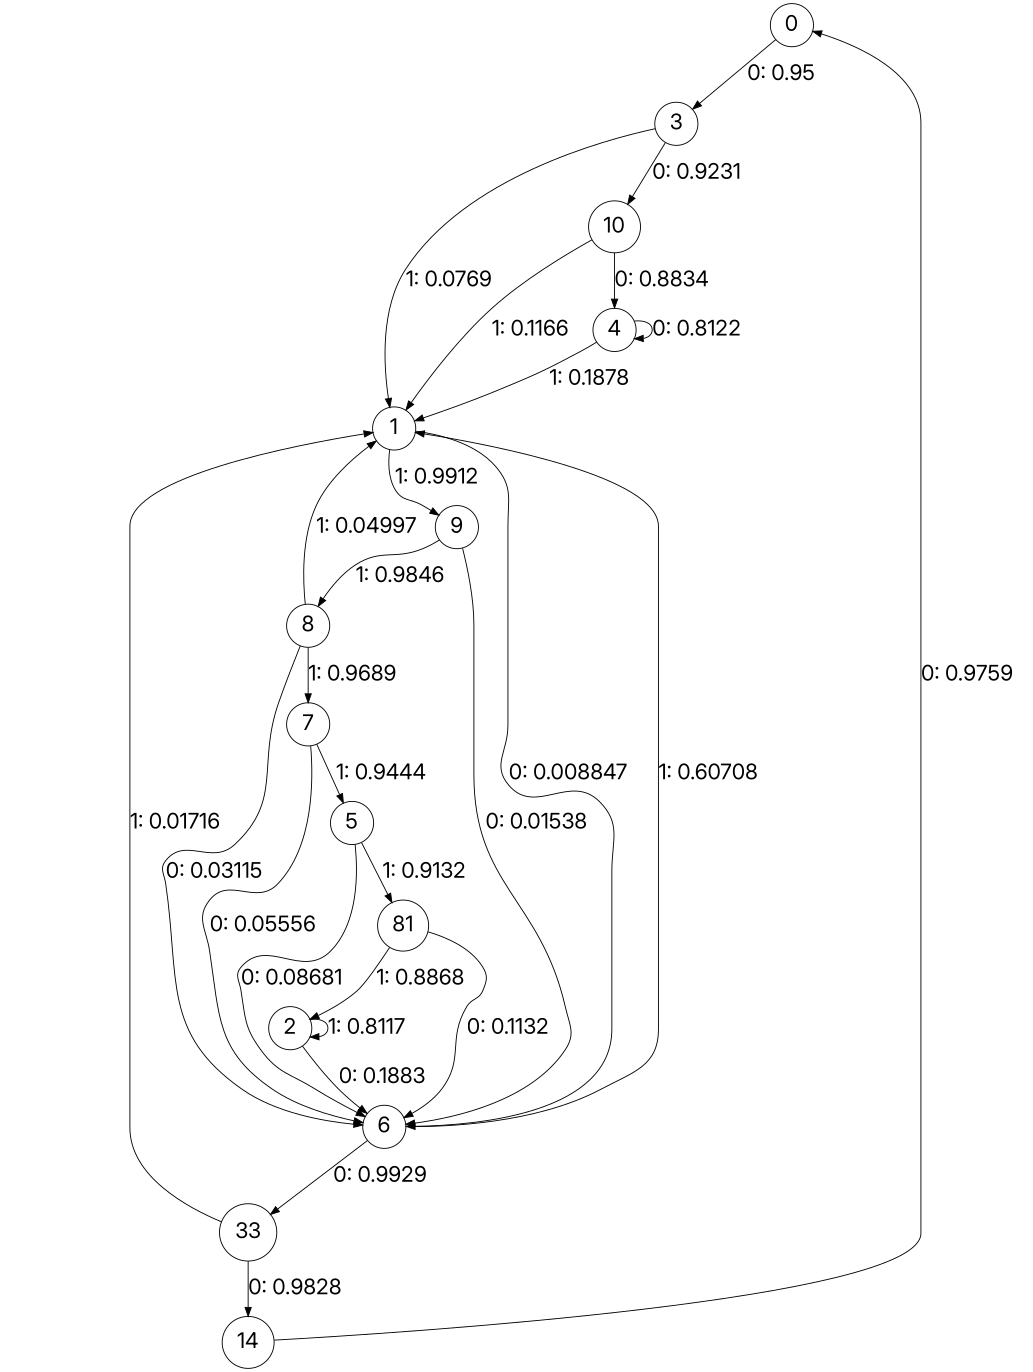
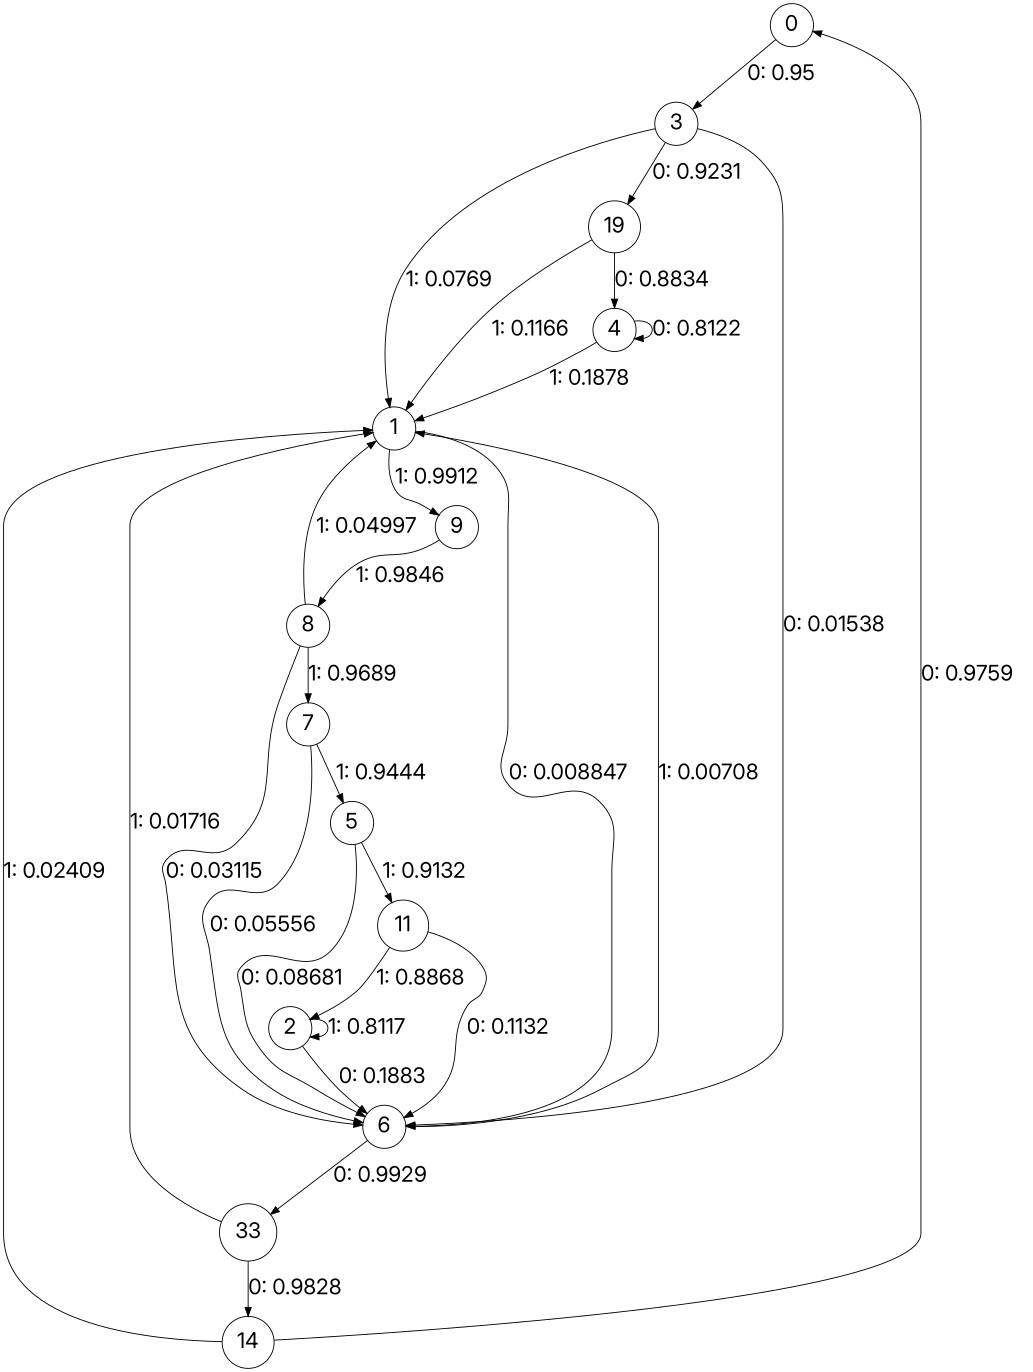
(615, 227) -> (615, 227)
(714, 774) -> (714, 774)
none -> (4, 820)
(509, 889) -> (783, 754)
(403, 926) -> (403, 926)
